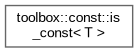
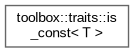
(69, 26) -> (67, 26)
